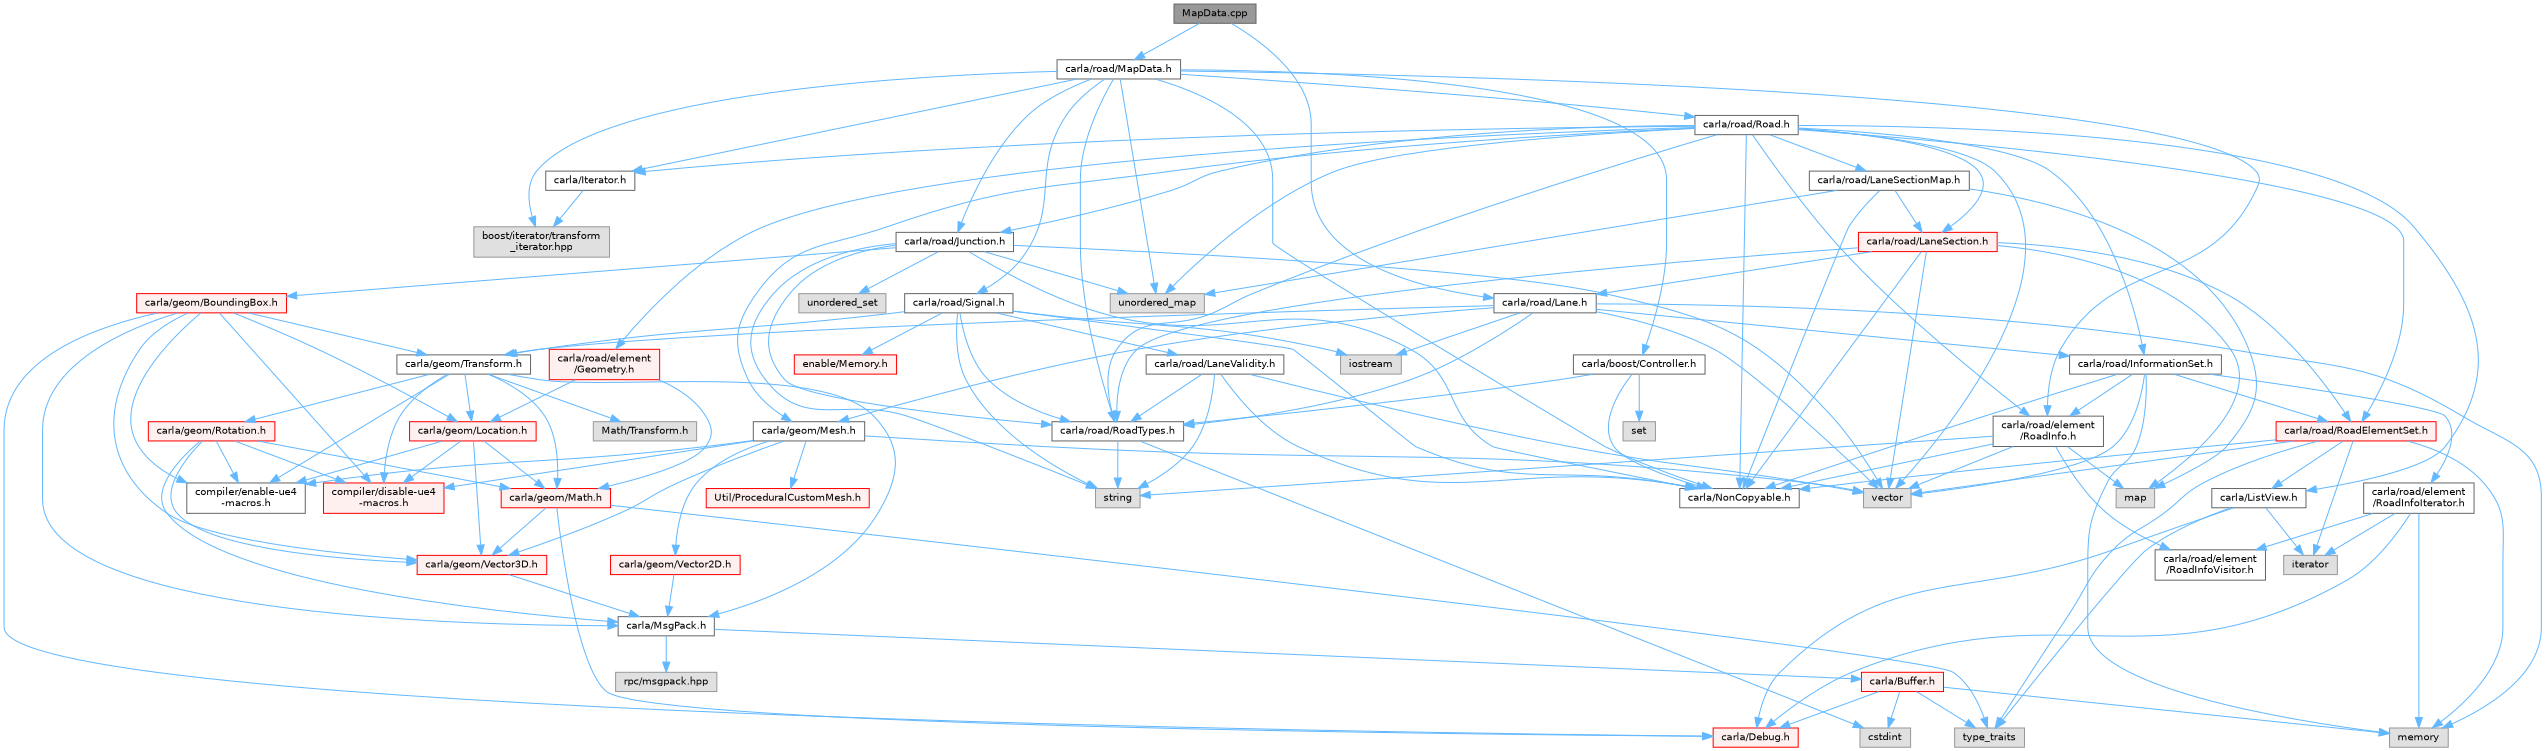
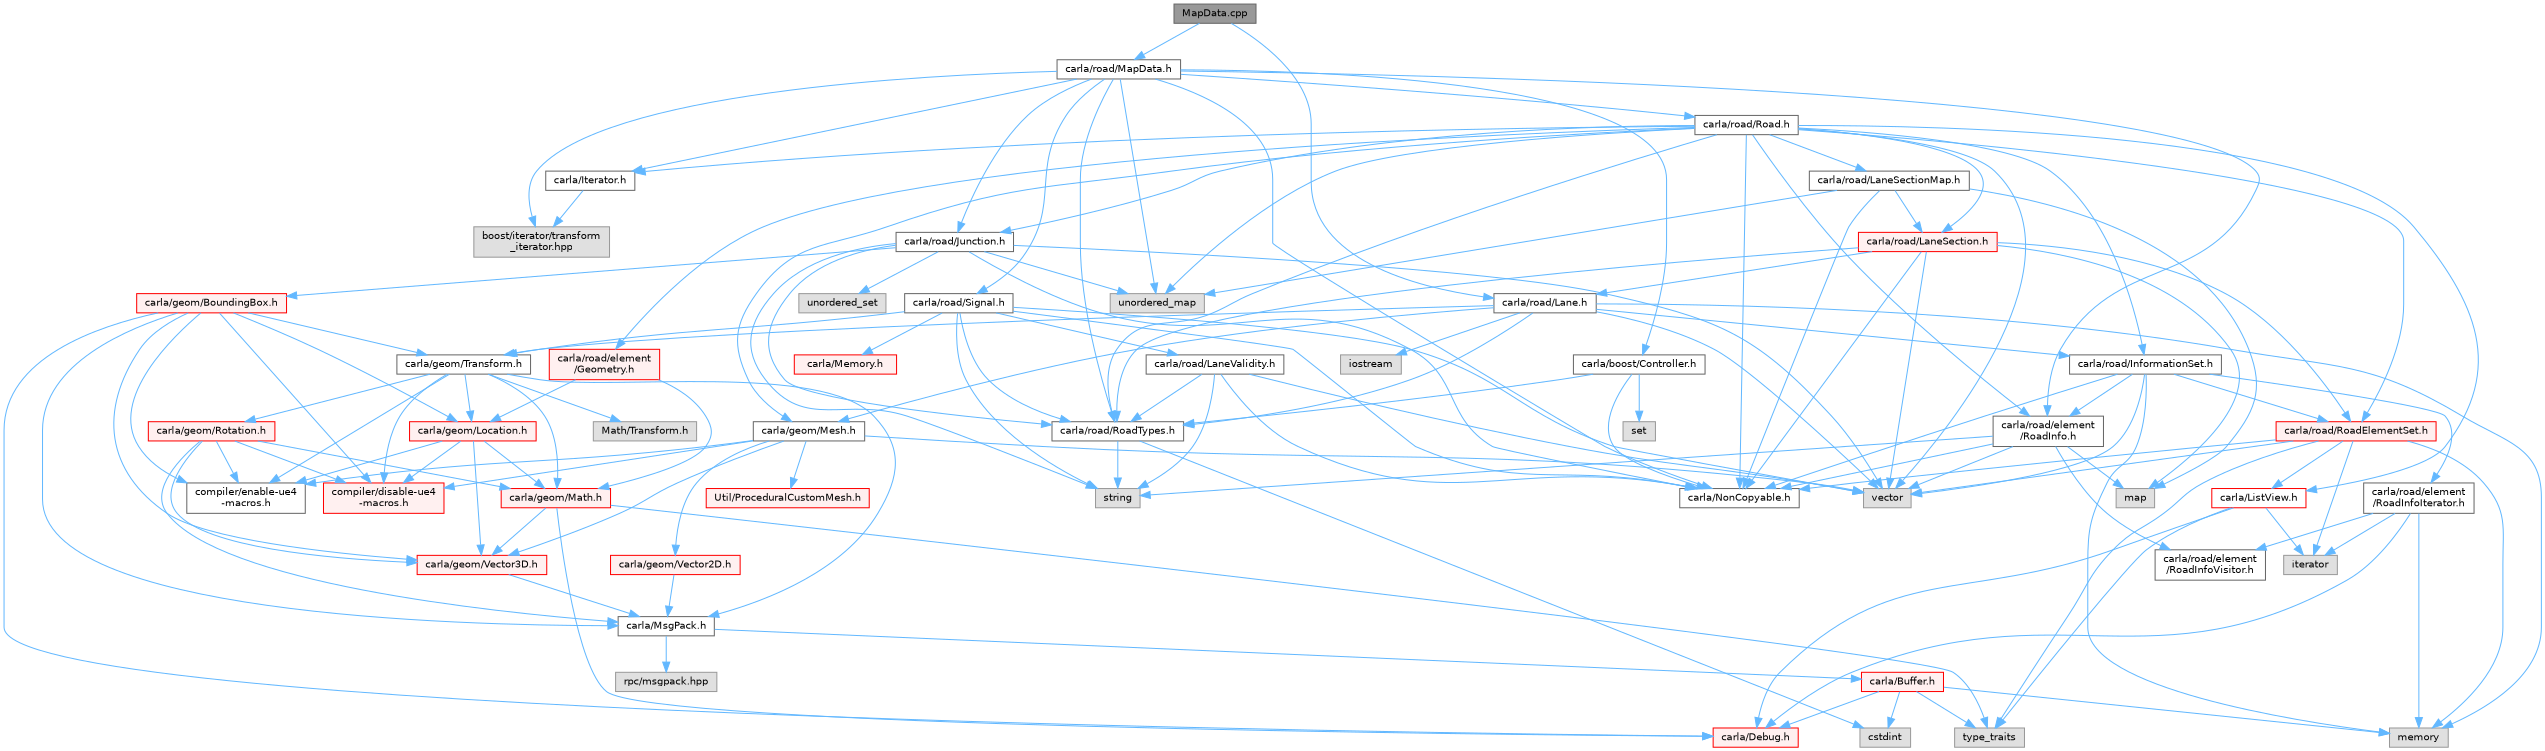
(1176, 326) -> (1359, 339)
(845, 365) -> (845, 365)
(2259, 498) -> (2259, 498)
